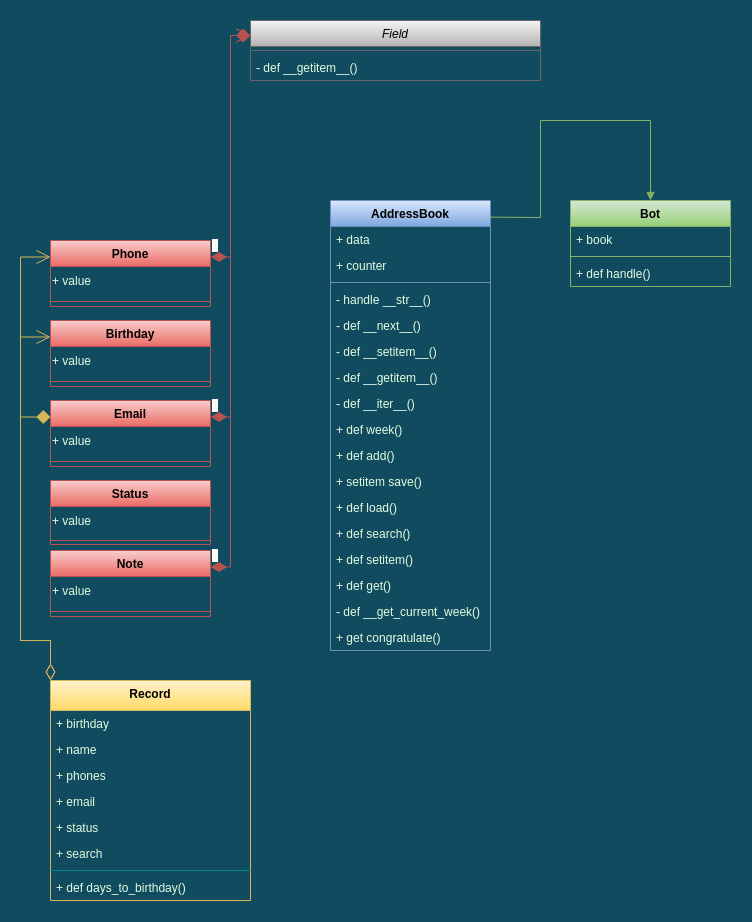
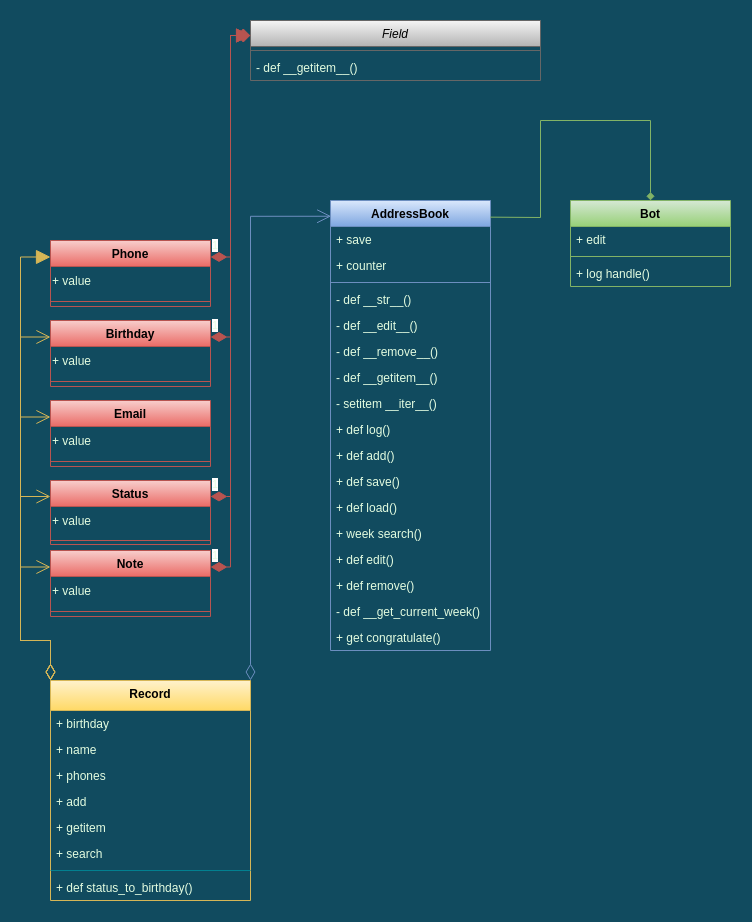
(651, 191) -> (651, 191)
(355, 240) -> (355, 240)
(595, 240) -> (593, 240)
(40, 257) -> (35, 257)
(620, 274) -> (618, 274)
(392, 300) -> (383, 300)
(387, 326) -> (385, 326)
none -> (227, 337)
(397, 352) -> (395, 352)
none -> (251, 401)
(385, 404) -> (397, 404)
(36, 417) -> (42, 417)
(227, 417) -> none
(373, 430) -> (368, 430)
(387, 482) -> (375, 482)
none -> (35, 497)
none -> (227, 497)
(231, 498) -> (231, 498)
(381, 534) -> (385, 534)
(383, 560) -> (373, 560)
none -> (35, 567)
(371, 586) -> (381, 586)
(75, 802) -> (71, 802)
(81, 828) -> (83, 828)
(134, 888) -> (140, 888)
